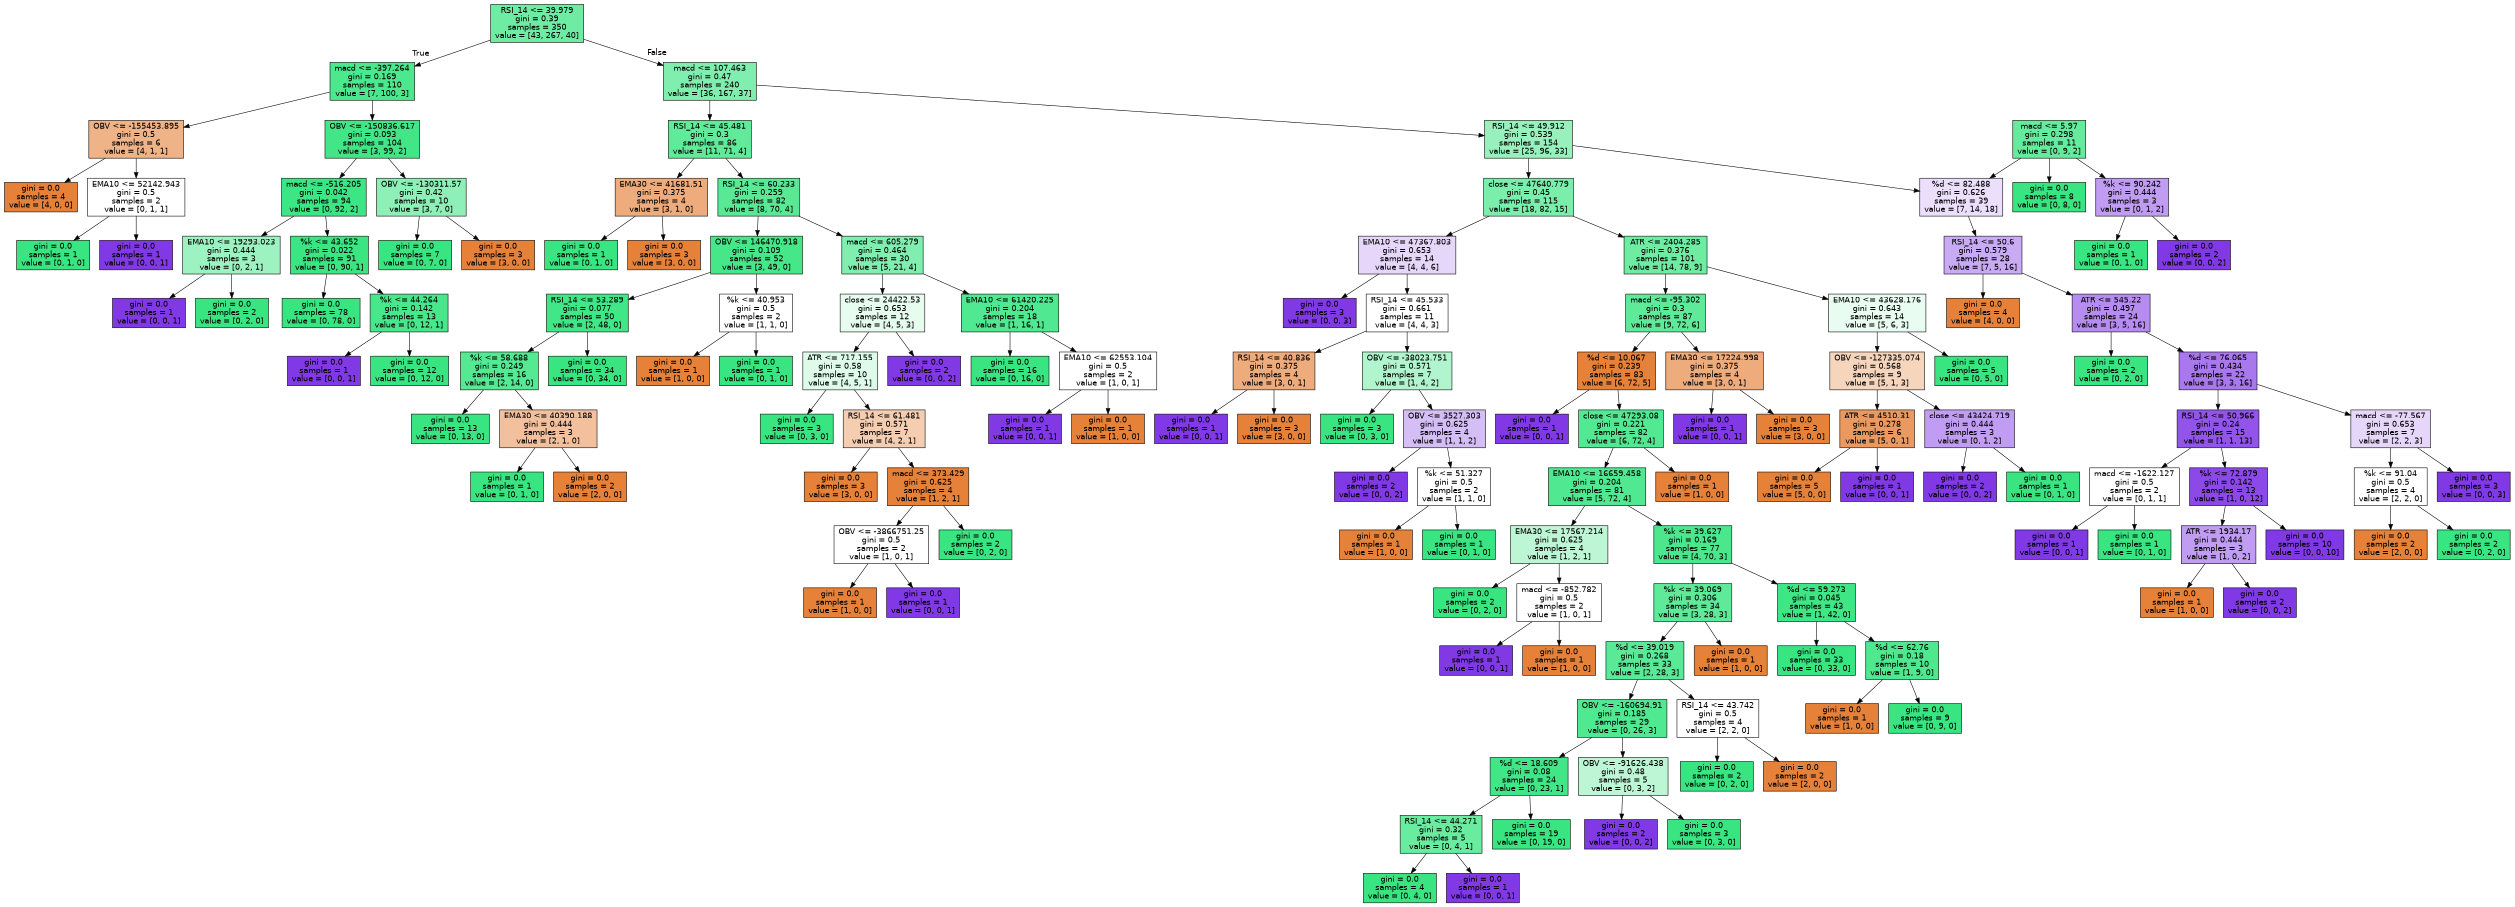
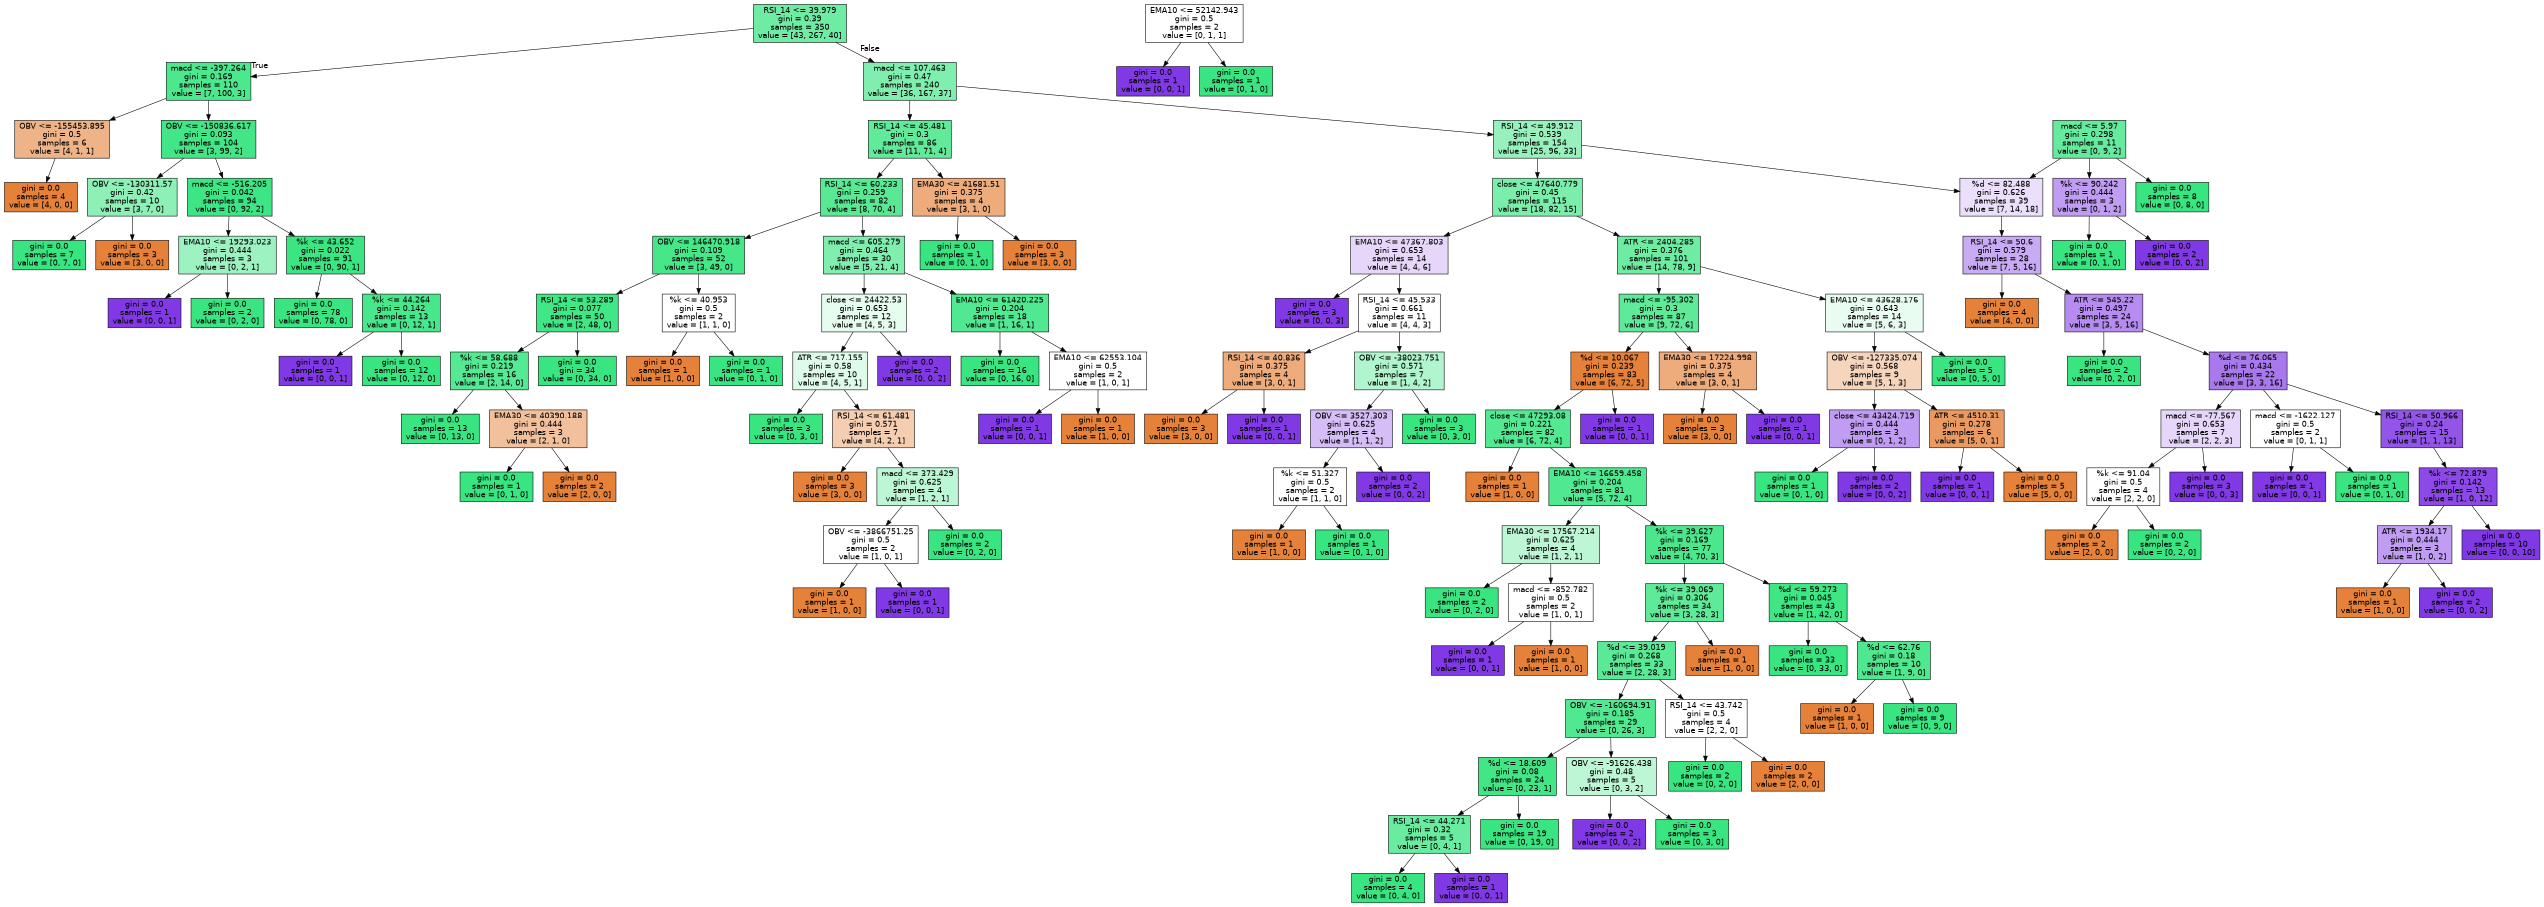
(136, 165) -> none
(499, 371) -> (489, 371)
(587, 371) -> (577, 371)
(2179, 456) -> (2270, 398)
(928, 487) -> (918, 487)
